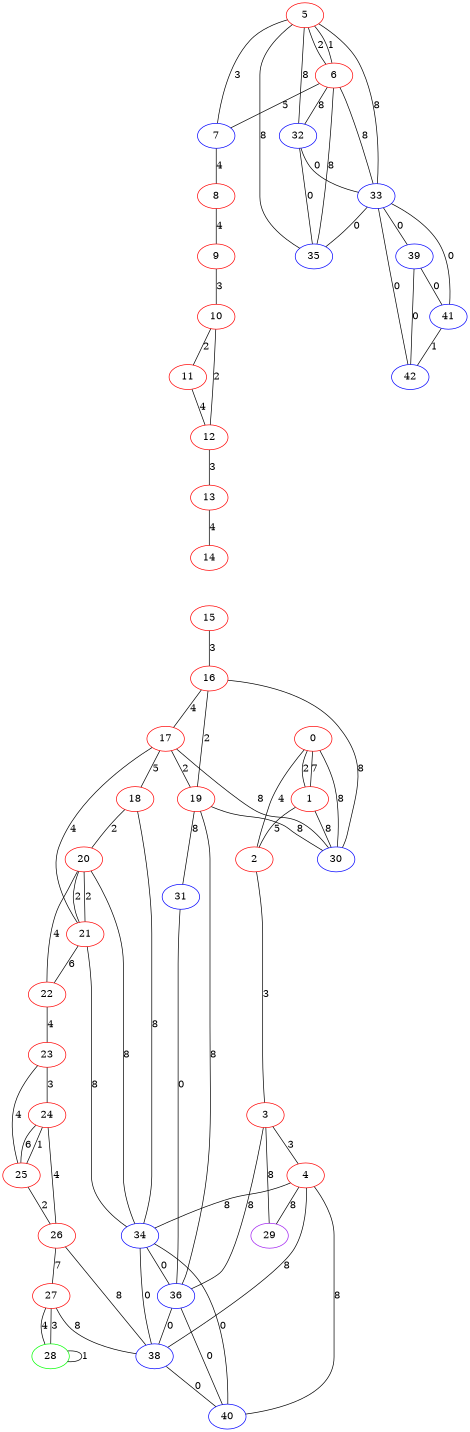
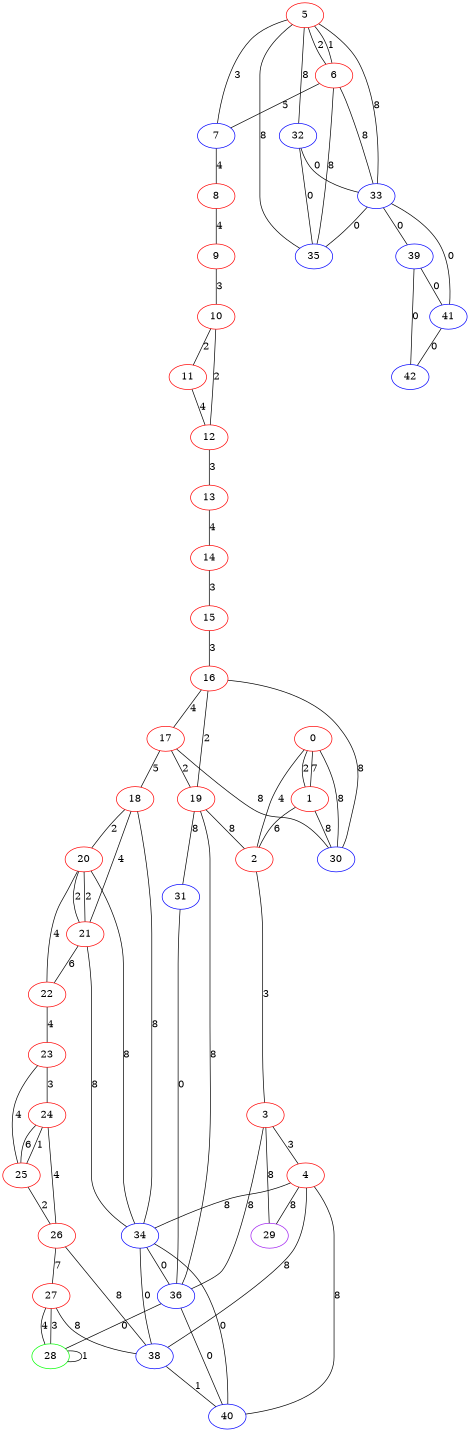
(316, 106) -> none
(393, 287) -> none
(435, 347) -> (435, 347)
none -> (209, 588)
(270, 820) -> (225, 829)
(72, 821) -> (111, 867)
(277, 829) -> (277, 829)
(165, 1326) -> (113, 1326)
(198, 1386) -> (198, 1386)
